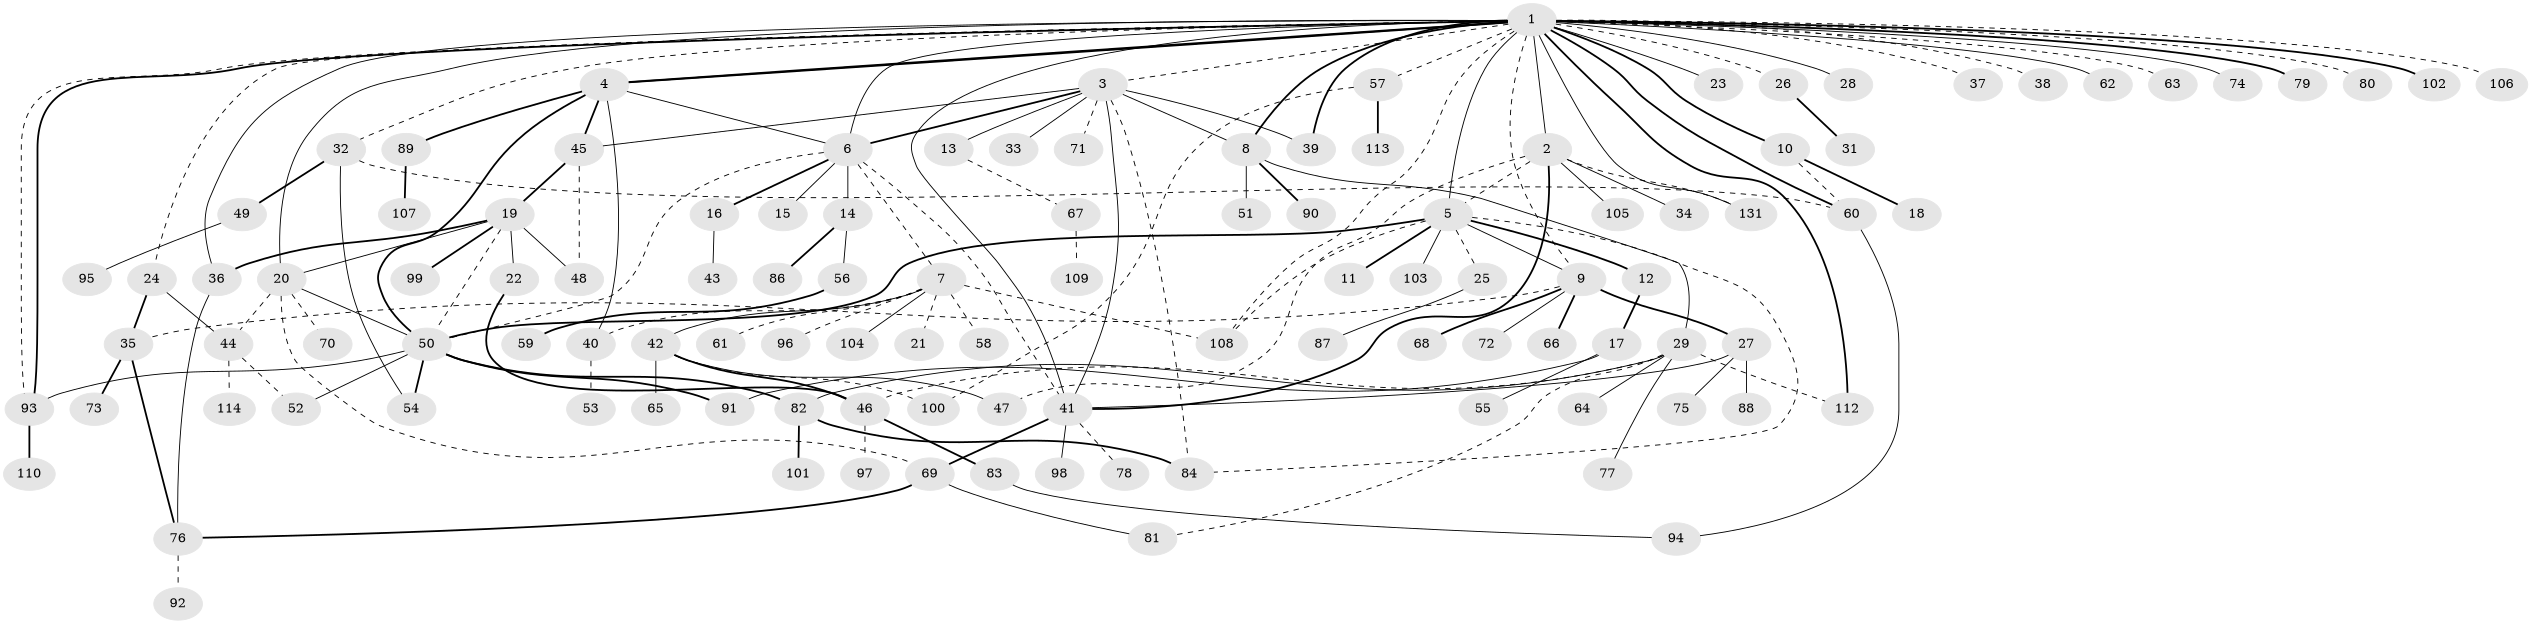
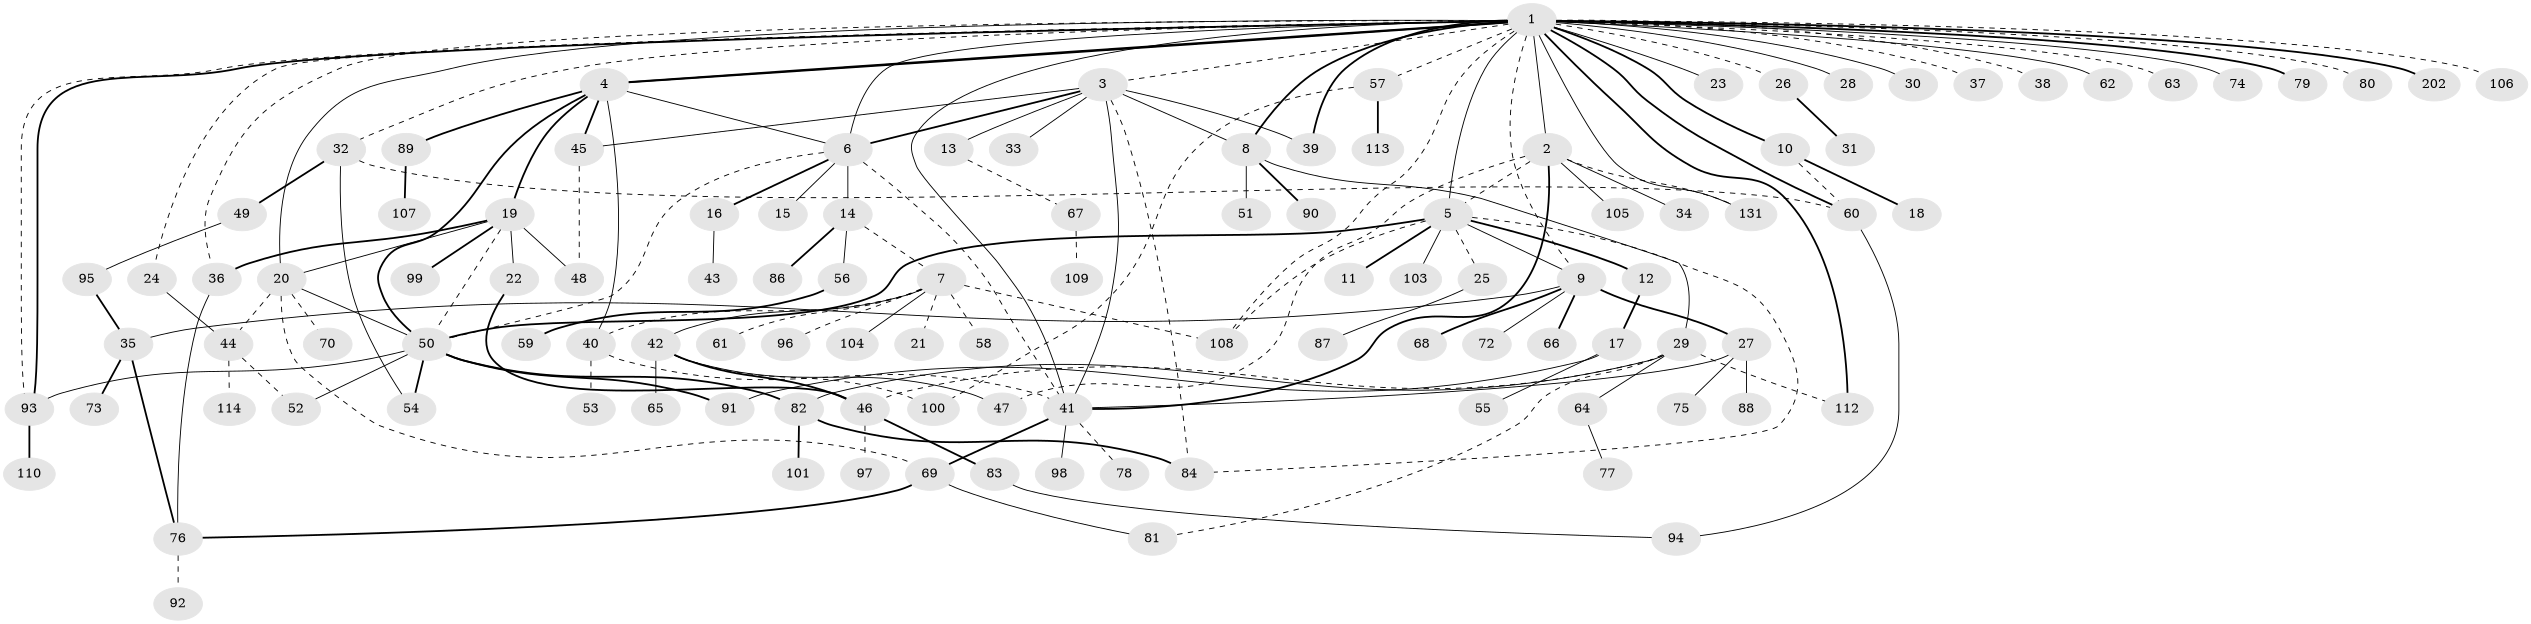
(723, 32) -> (723, 32)
none -> (1913, 85)
(2434, 85) -> (2434, 85)
(1079, 150) -> none
(544, 182) -> (542, 141)
(895, 215) -> (895, 247)
(140, 312) -> (108, 312)
(996, 319) -> (996, 319)
none -> (729, 378)
(1641, 408) -> (1595, 442)
